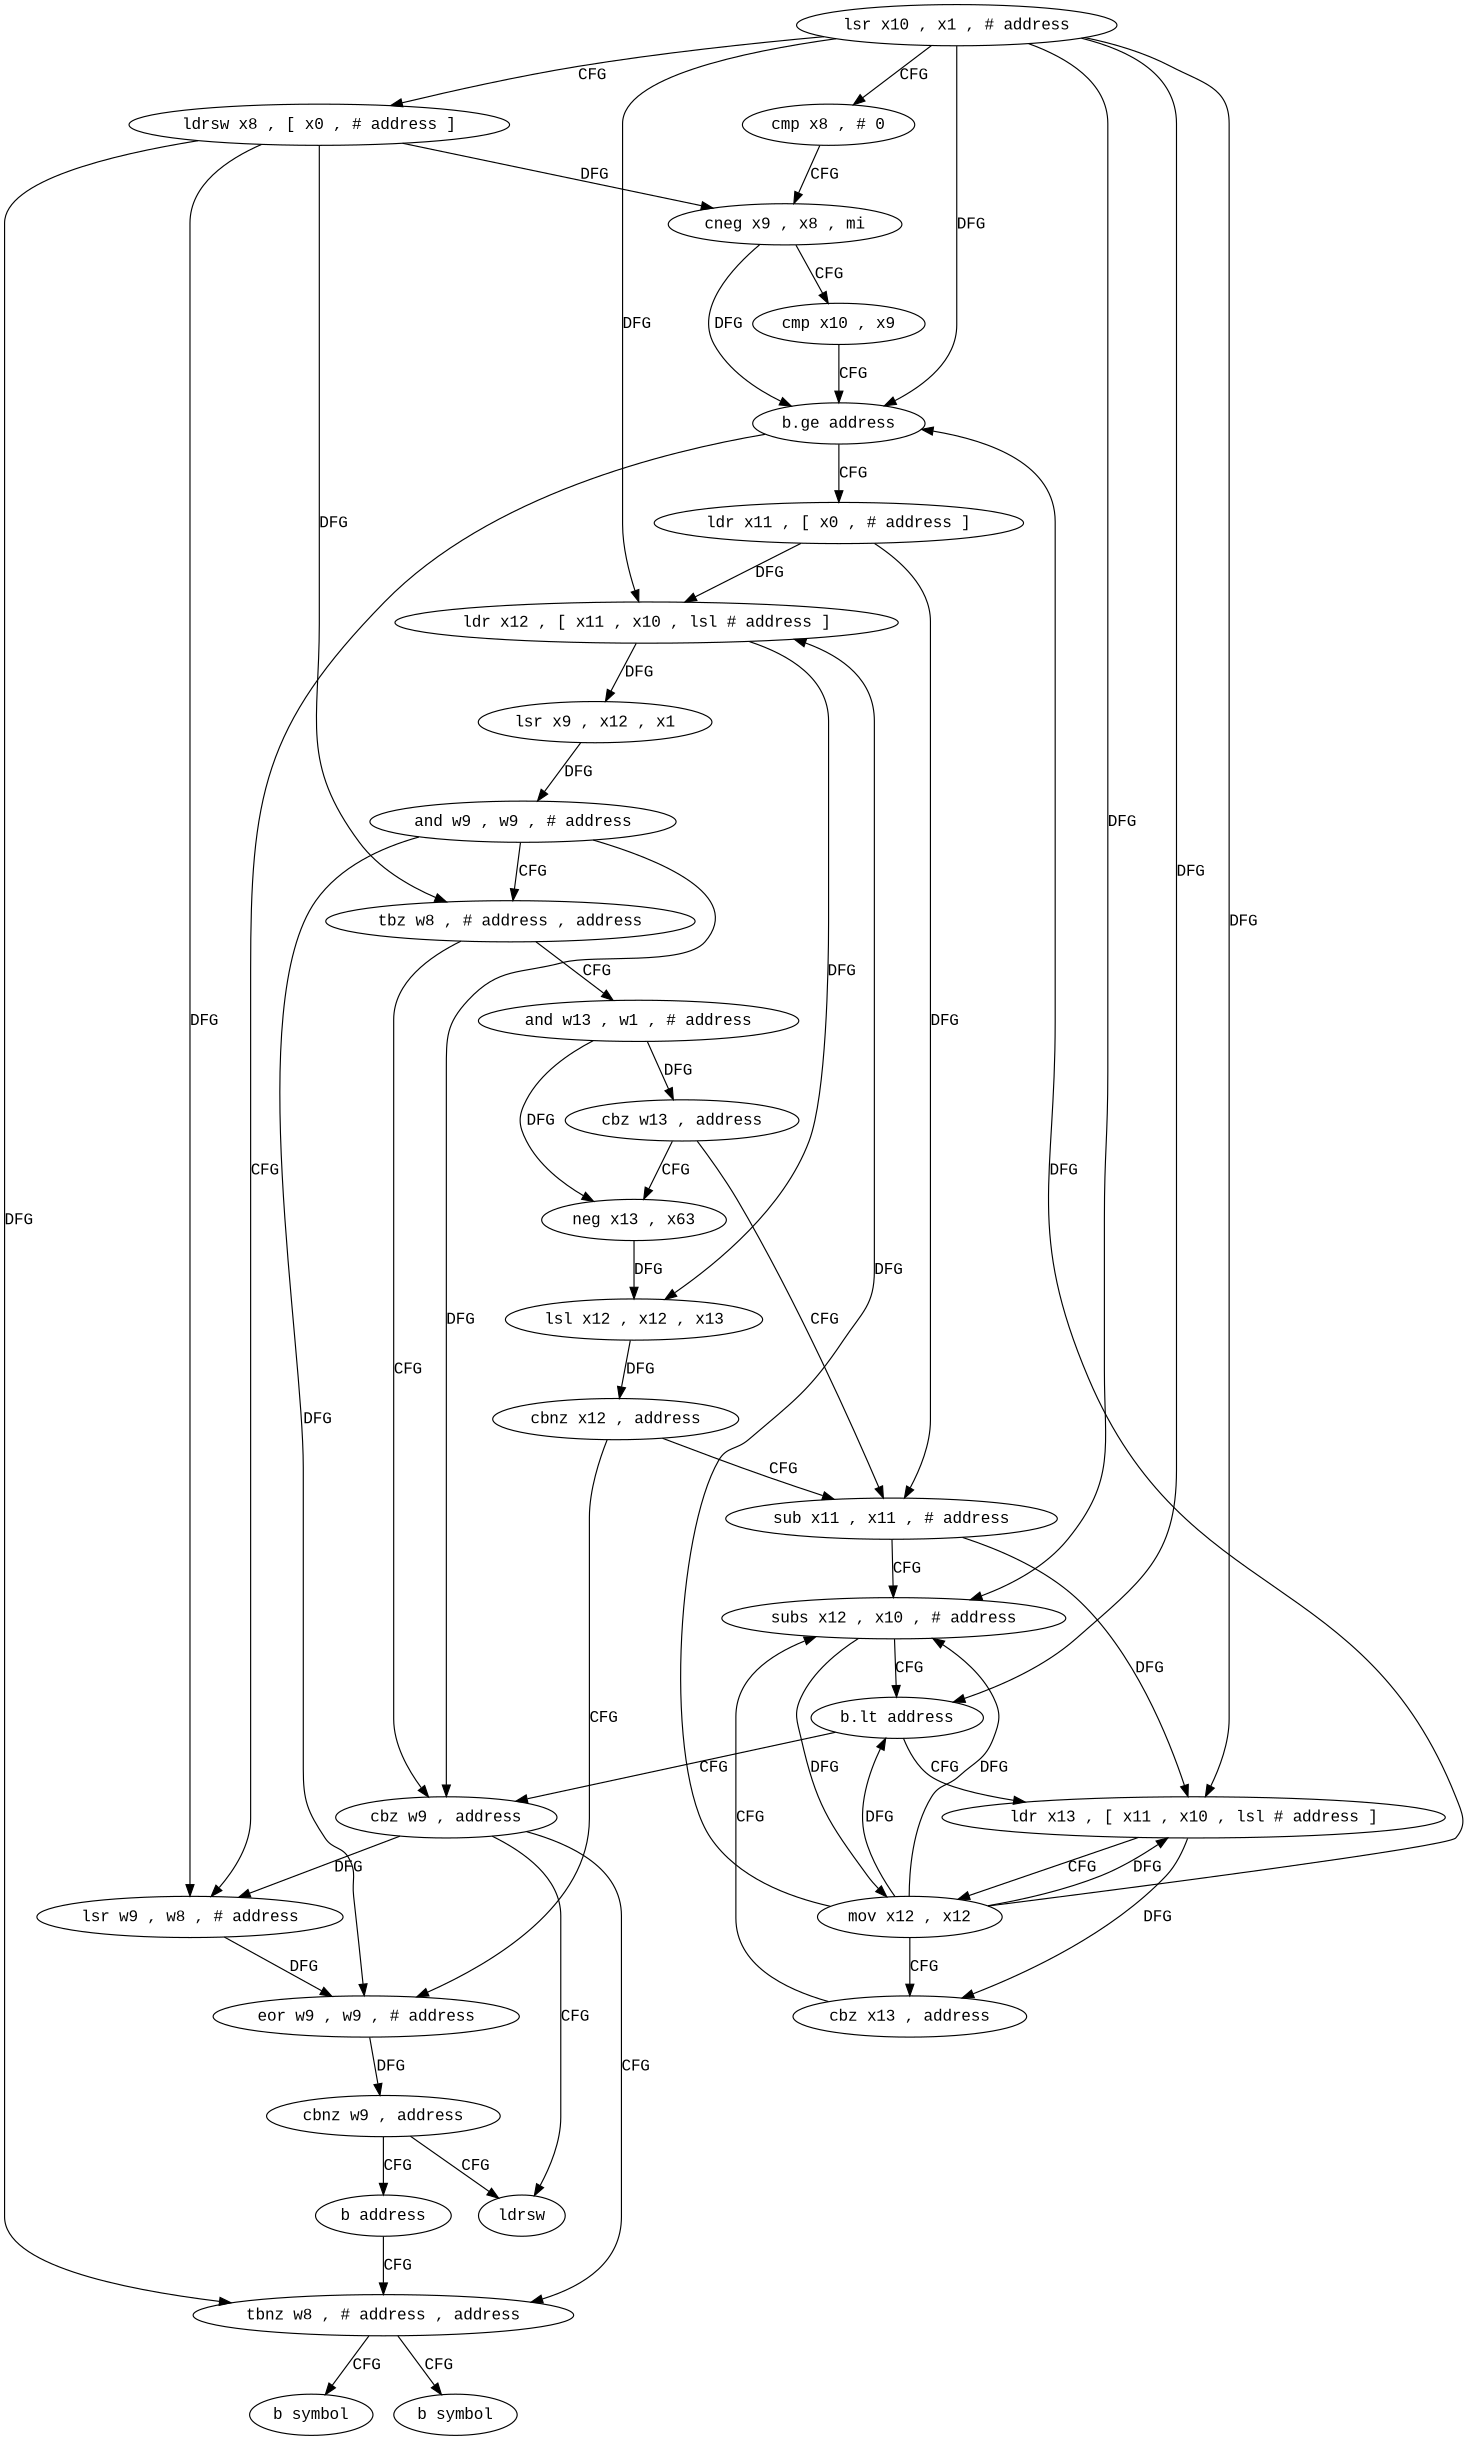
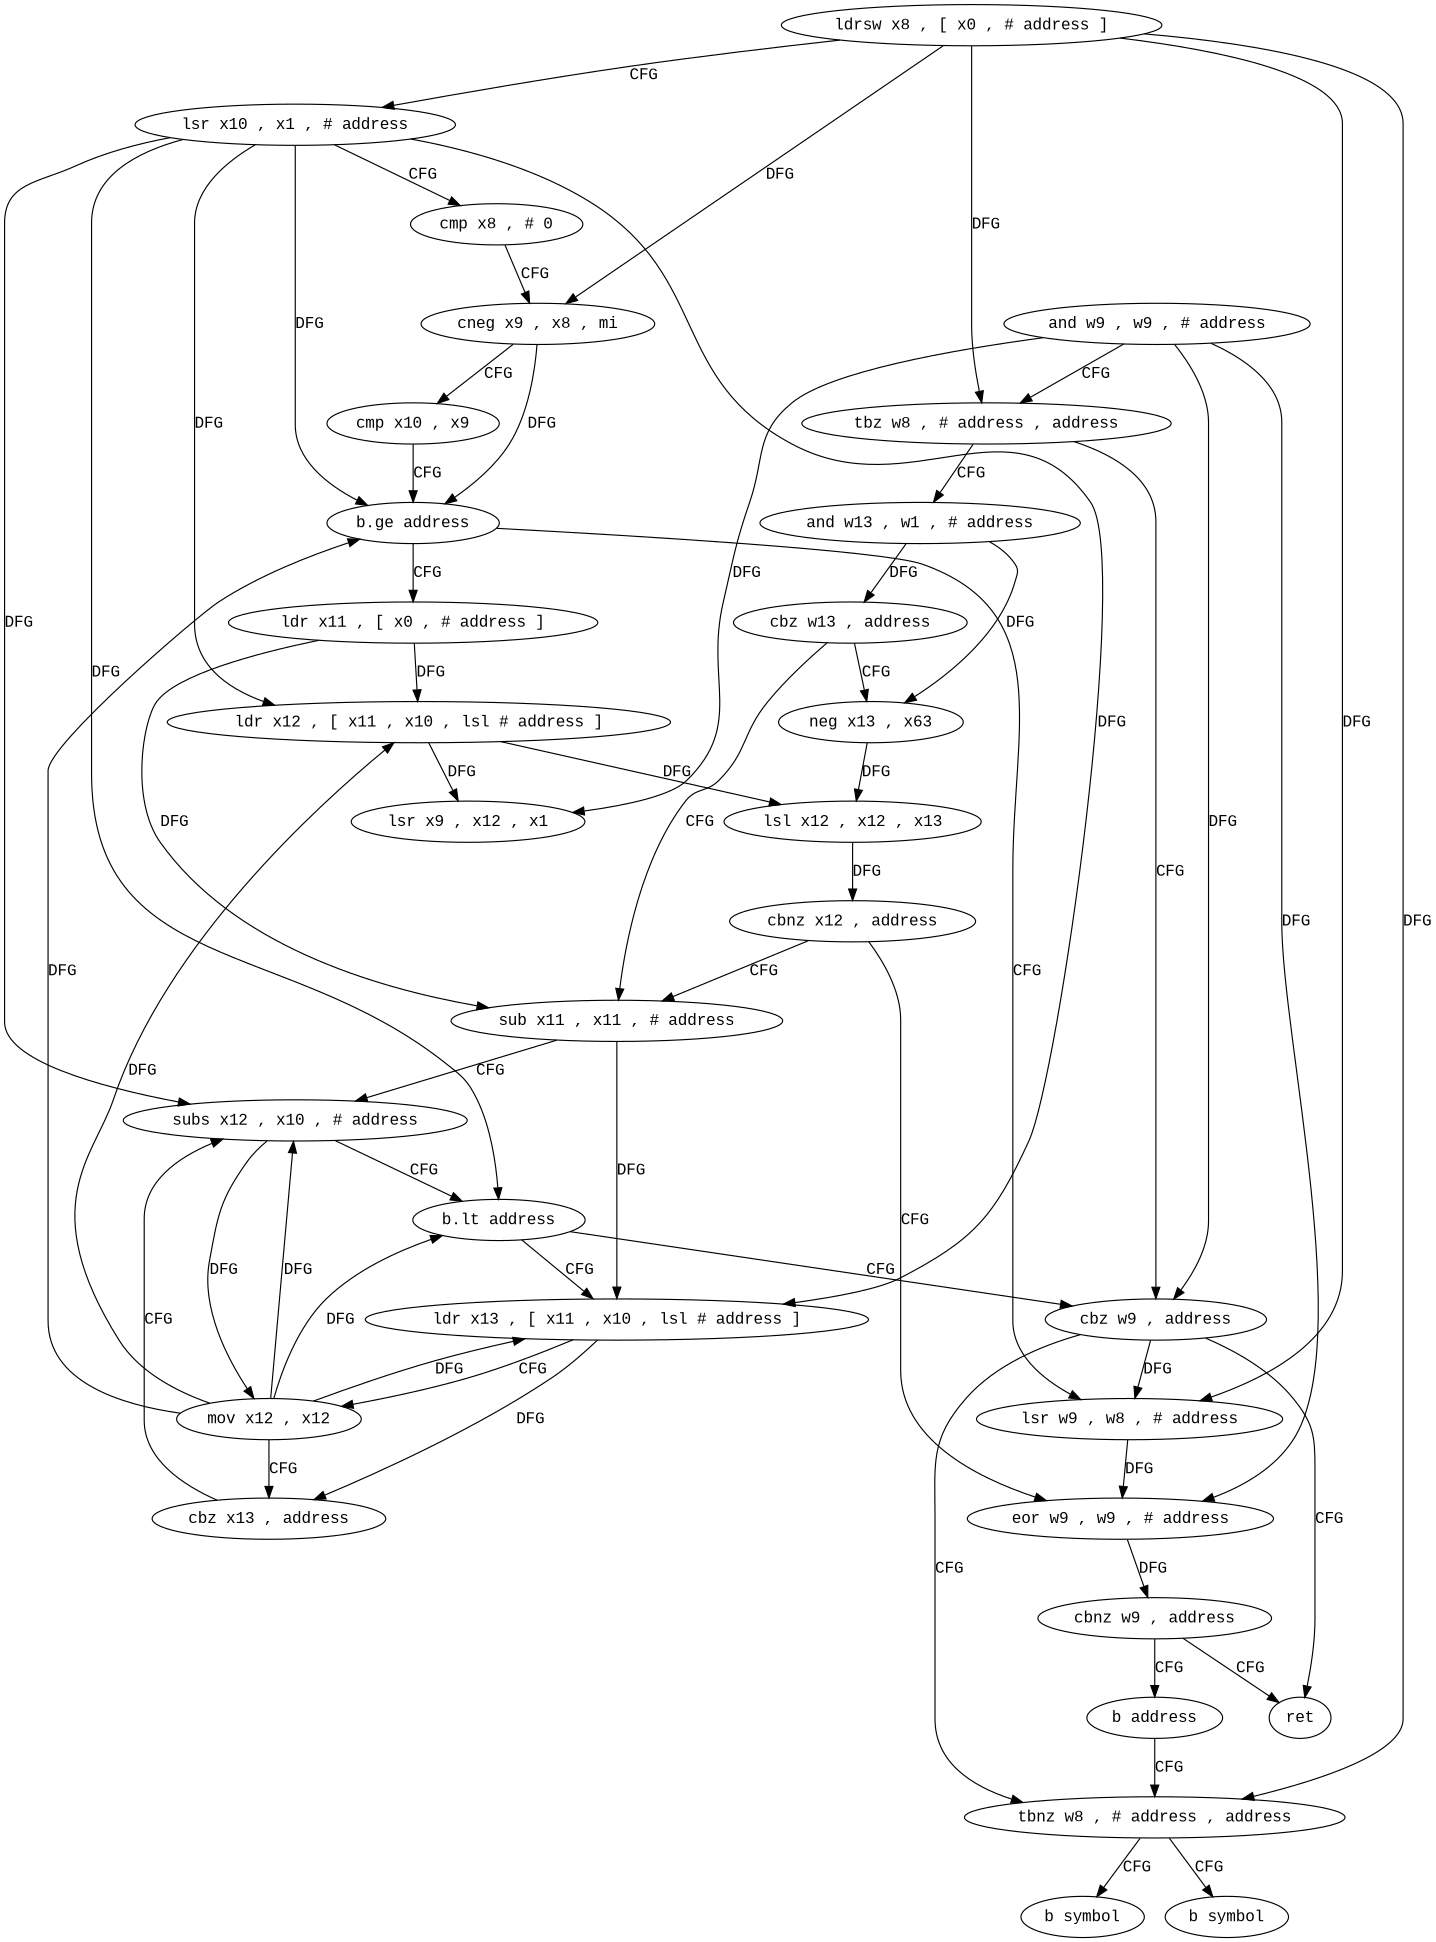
(612, 61) -> (616, 68)
(562, 767) -> (745, 515)
(522, 2216) -> (1300, 1718)
